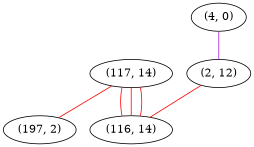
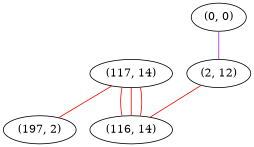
(219, 17) -> (219, 17)
